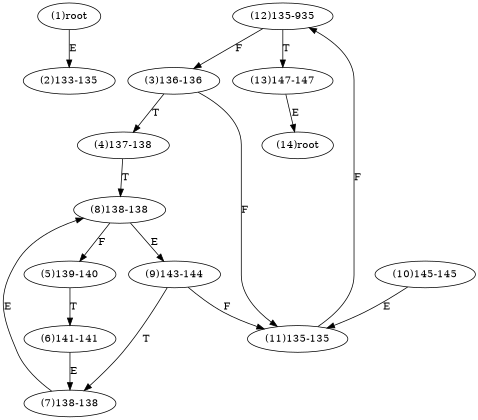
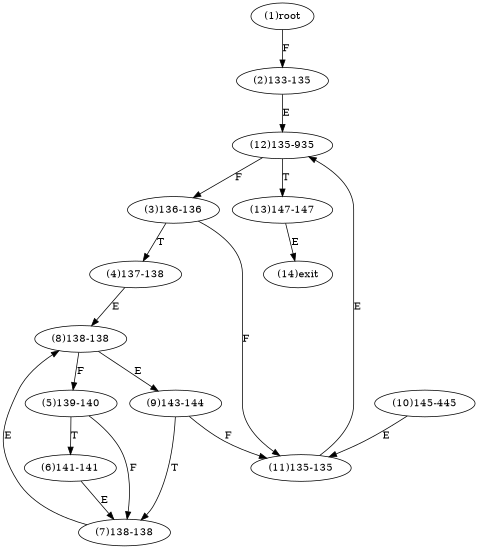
(73, 49) -> (286, 49)
none -> (282, 109)
(298, 145) -> (298, 274)
(126, 178) -> (116, 307)
(358, 178) -> (358, 307)
(425, 274) -> (425, 403)
none -> (124, 457)
